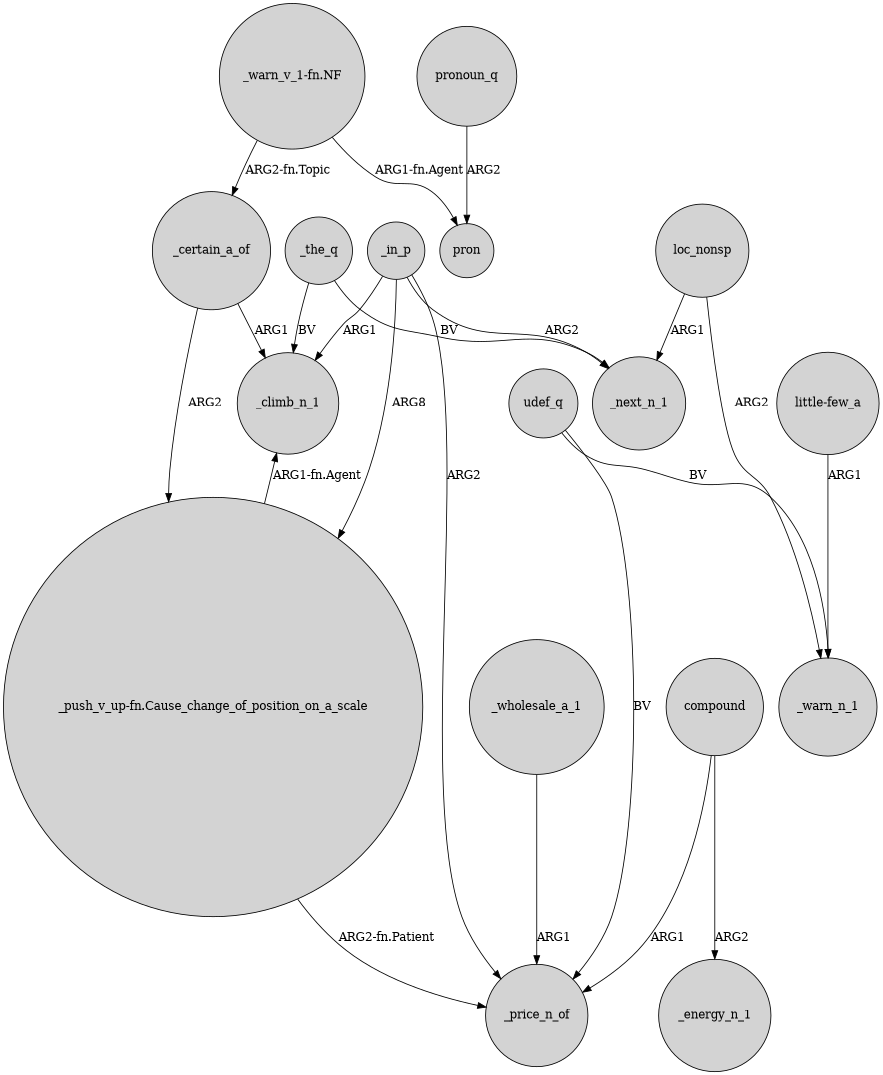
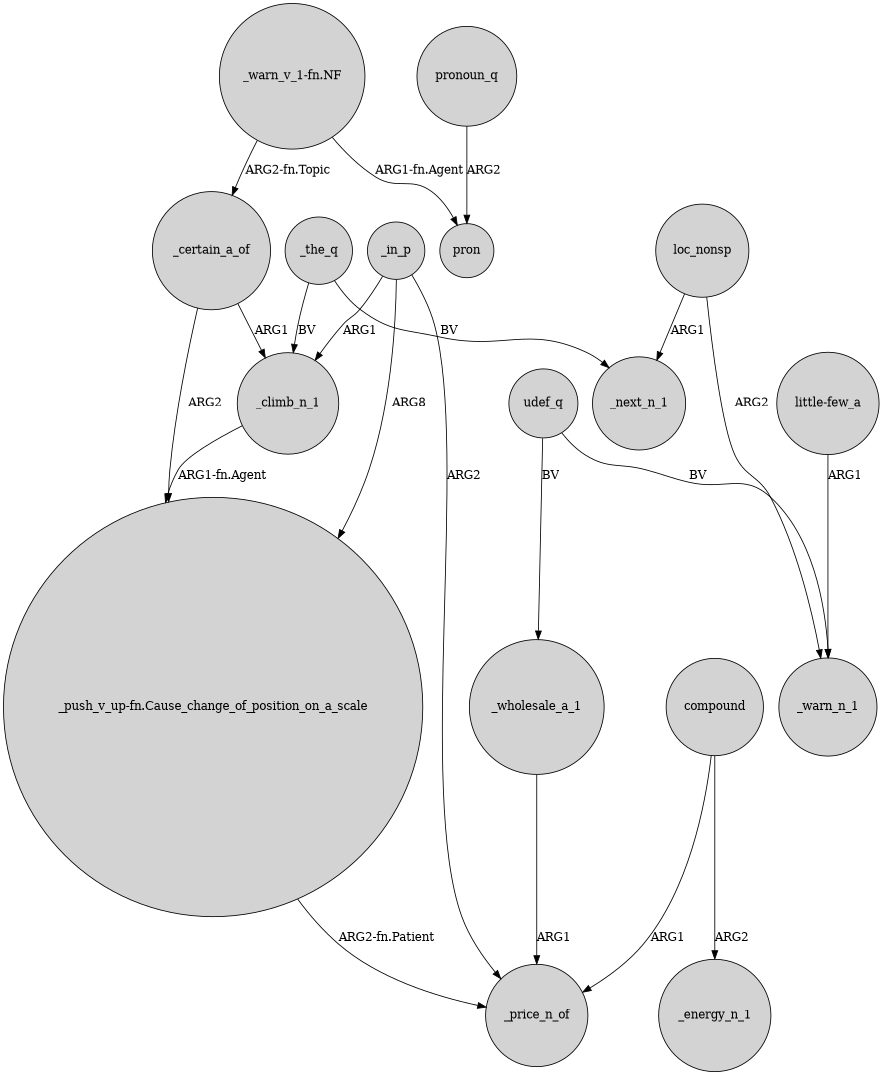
(497, 333) -> none
(270, 482) -> (197, 452)
(634, 699) -> (541, 535)
